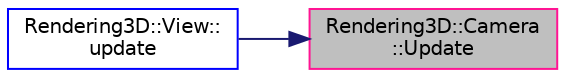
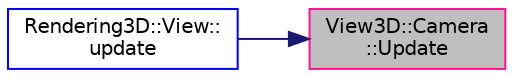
(433, 39) -> (407, 39)
